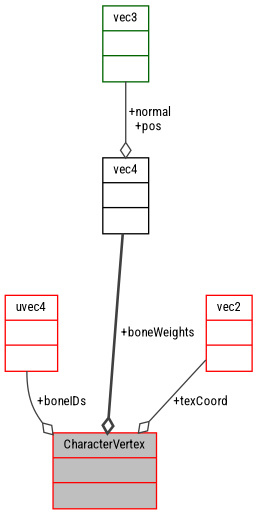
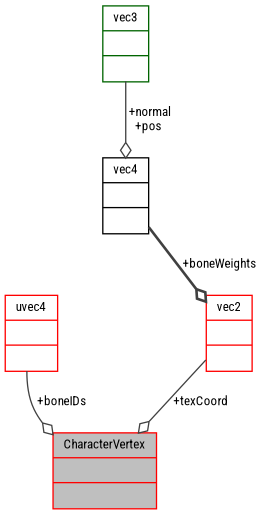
(116, 326) -> (172, 258)
